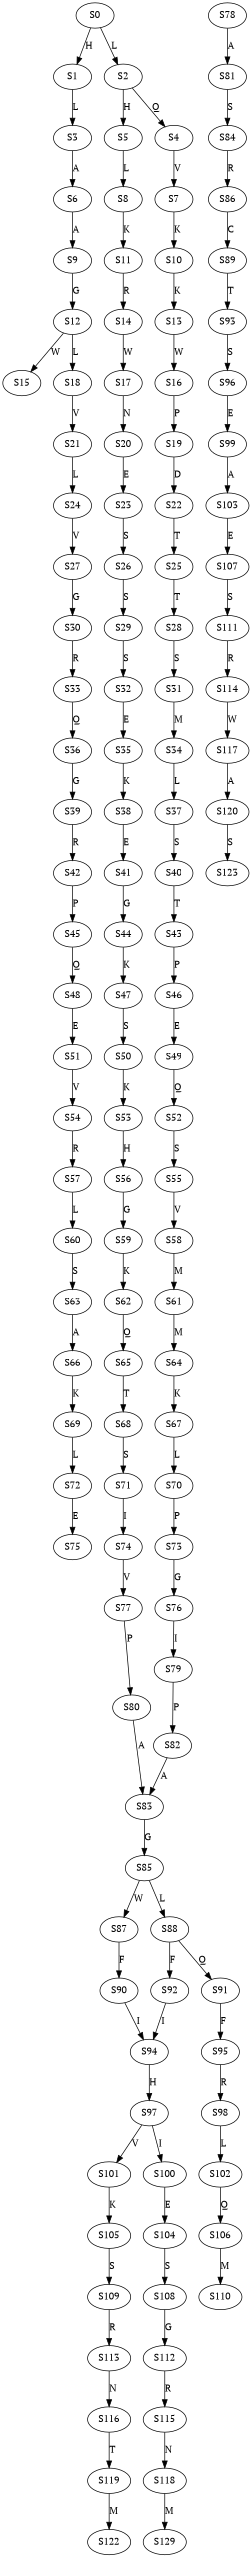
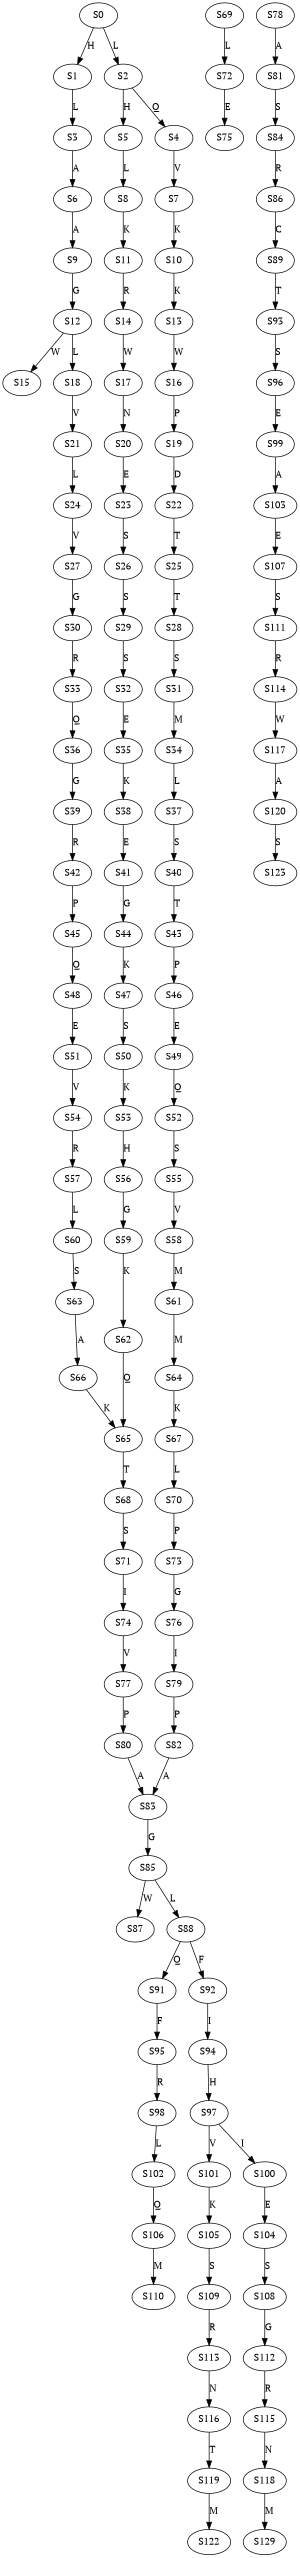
(73, 1390) -> (99, 1406)
(119, 1991) -> none
